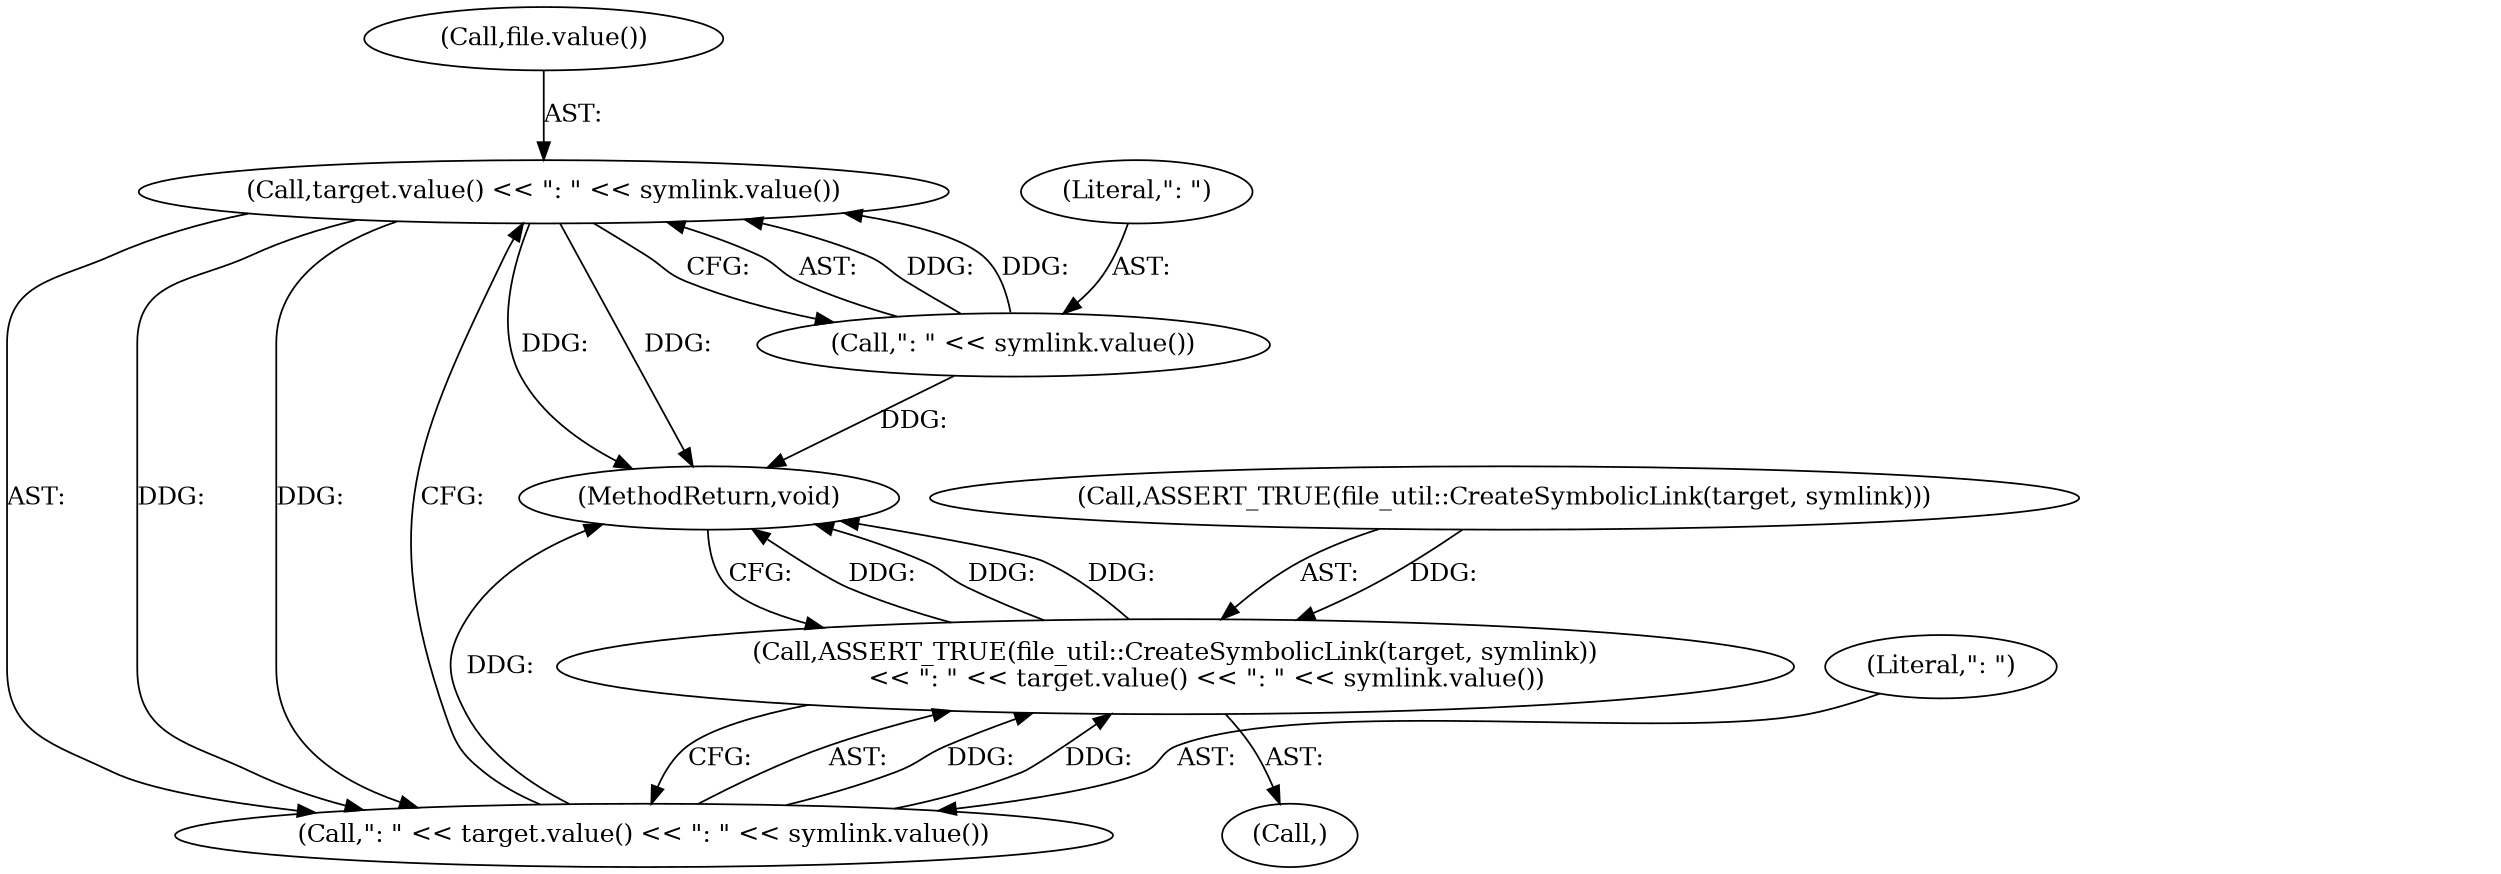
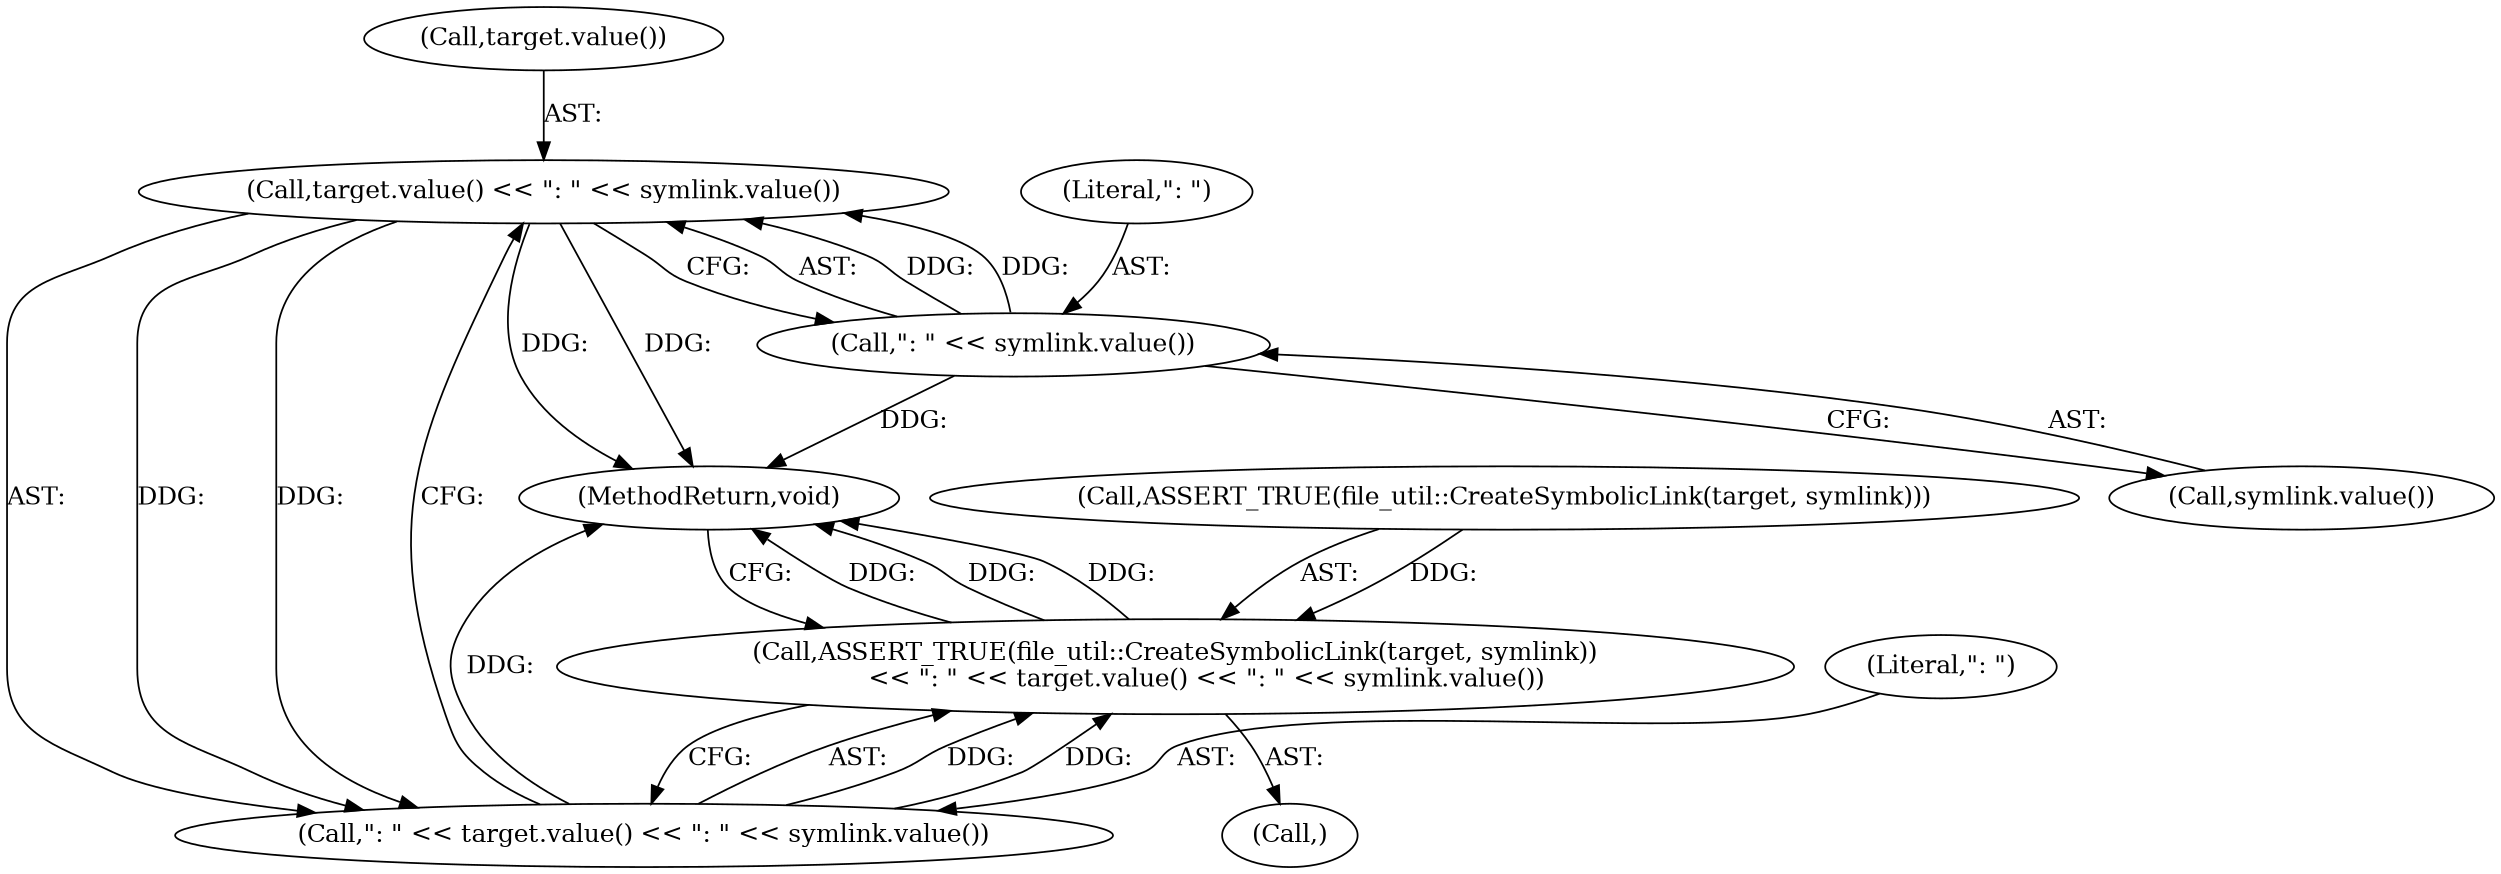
(544, 39) -> (544, 39)
none -> (2302, 498)
